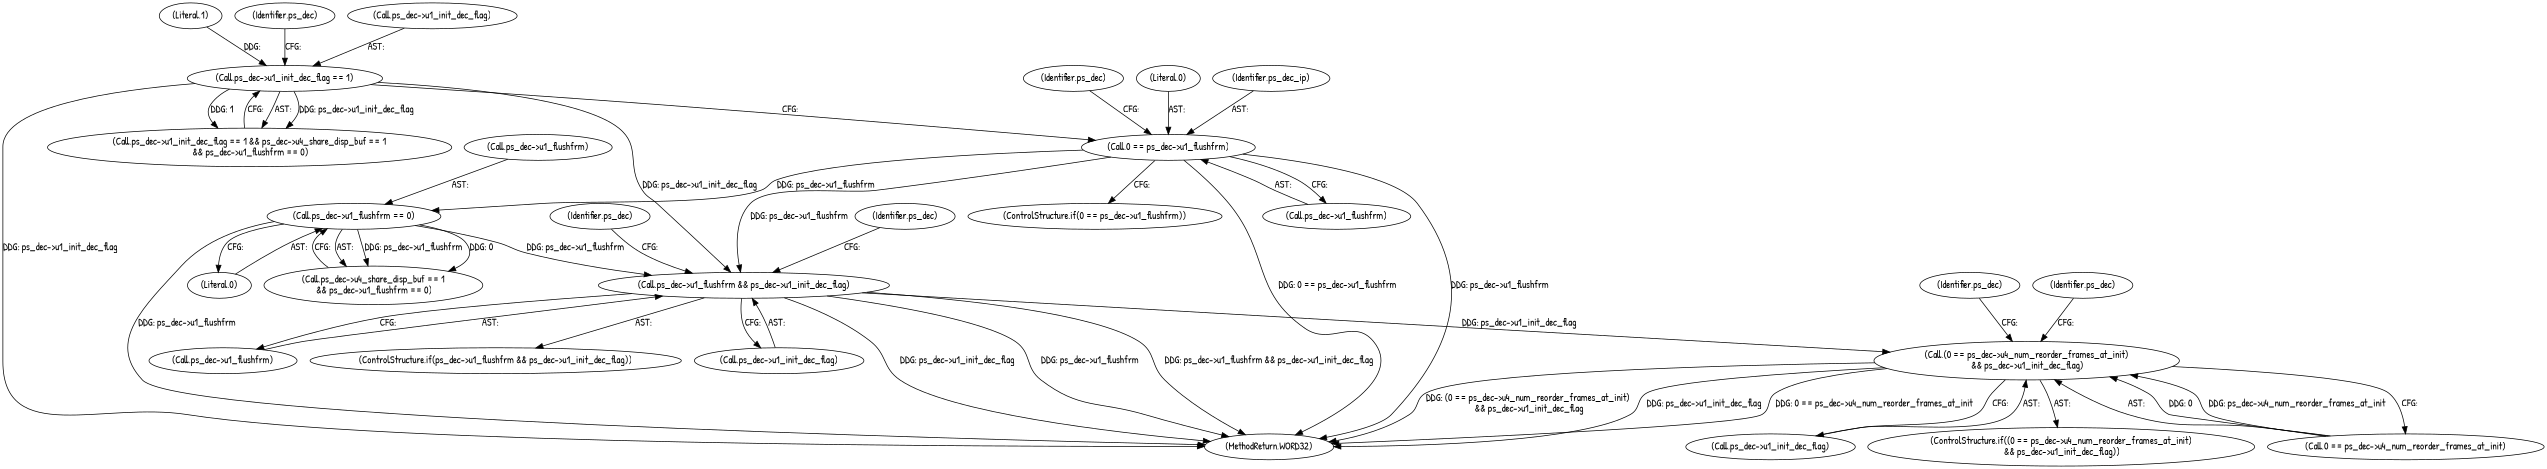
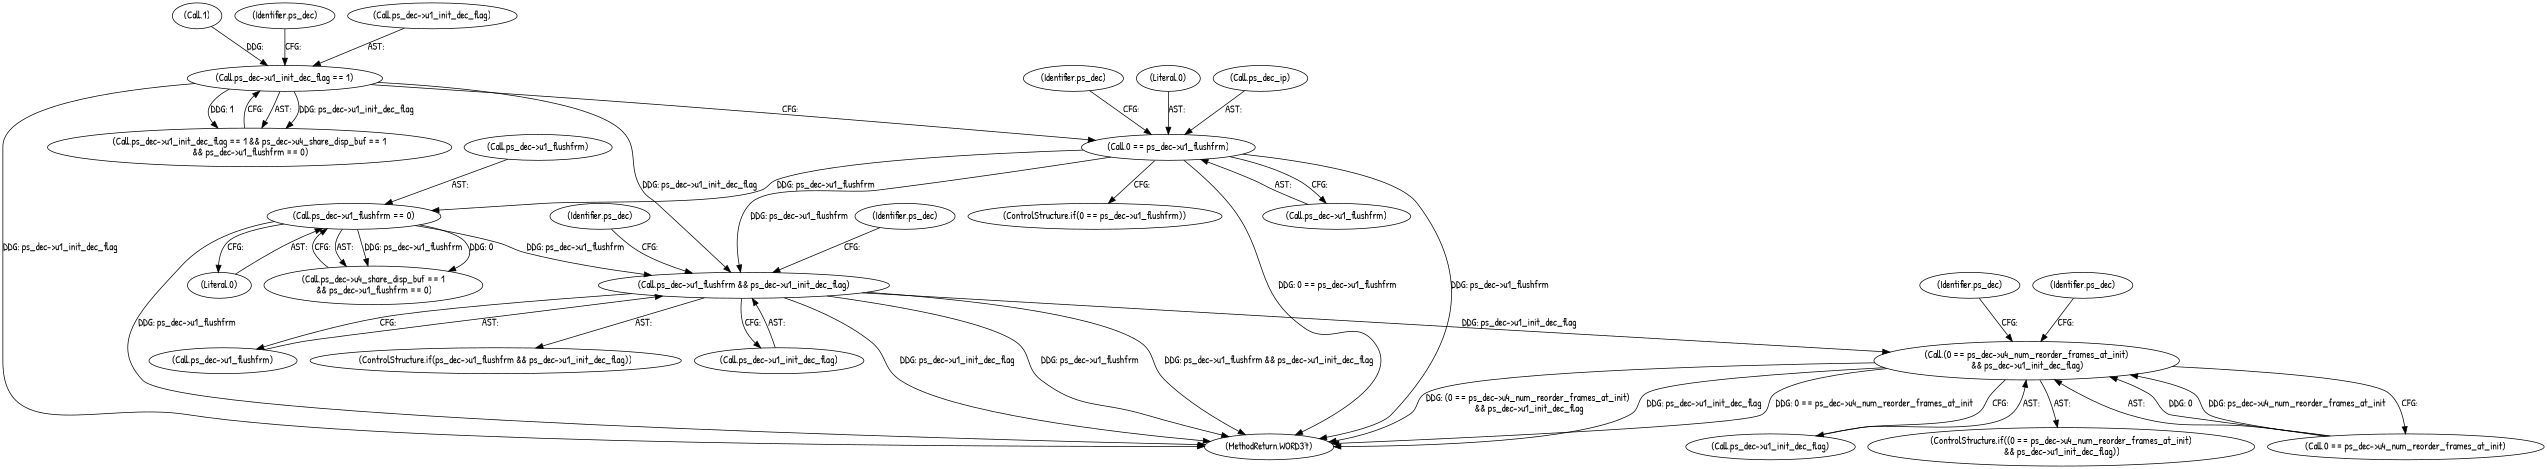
(191, 16) -> (197, 16)
(1271, 78) -> (1260, 78)
(1269, 447) -> (1269, 447)
